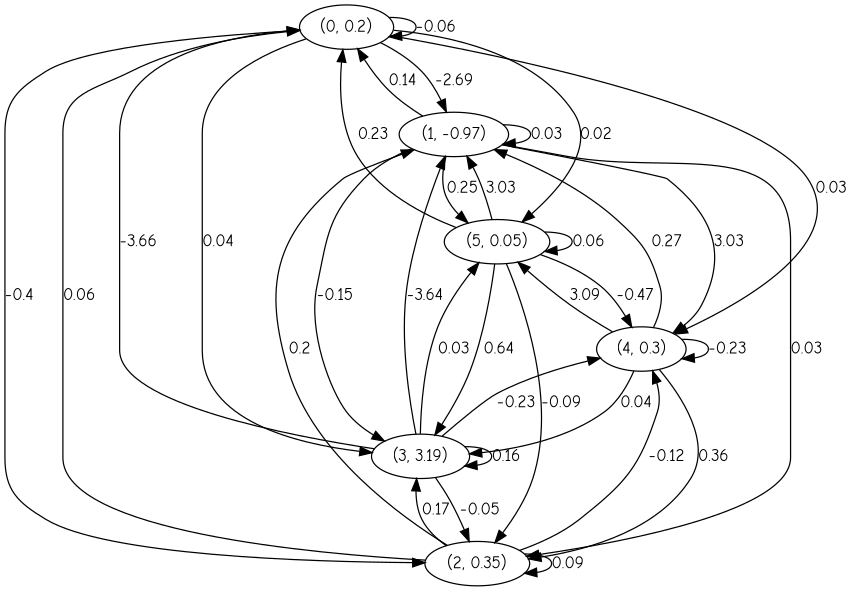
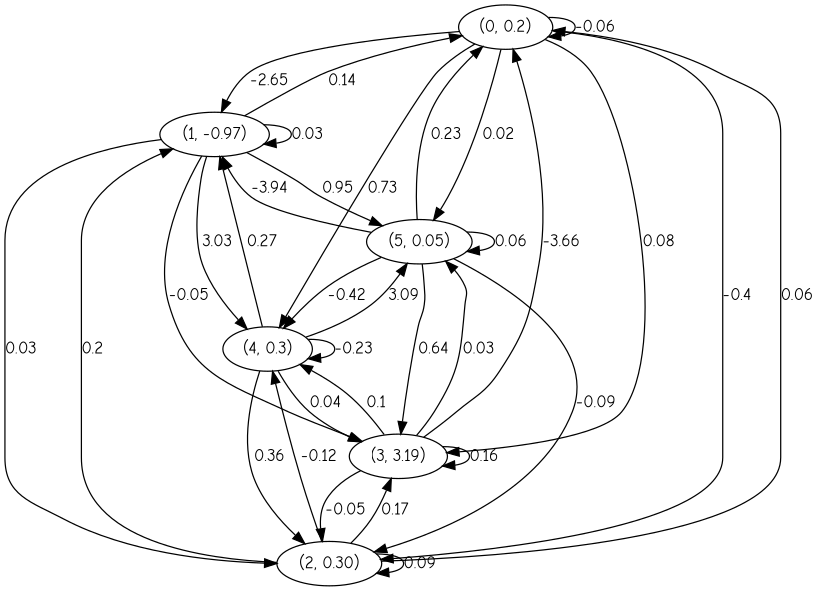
(454, 81) -> (269, 81)
(462, 188) -> (338, 188)
(501, 188) -> (270, 188)
(831, 188) -> (383, 188)
(218, 242) -> (659, 242)
(335, 295) -> (189, 295)
(636, 295) -> (347, 295)
(406, 299) -> none
(516, 403) -> (376, 403)
(477, 564) -> (329, 564)
